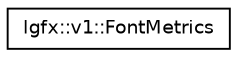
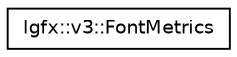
(119, 29) -> (119, 29)
